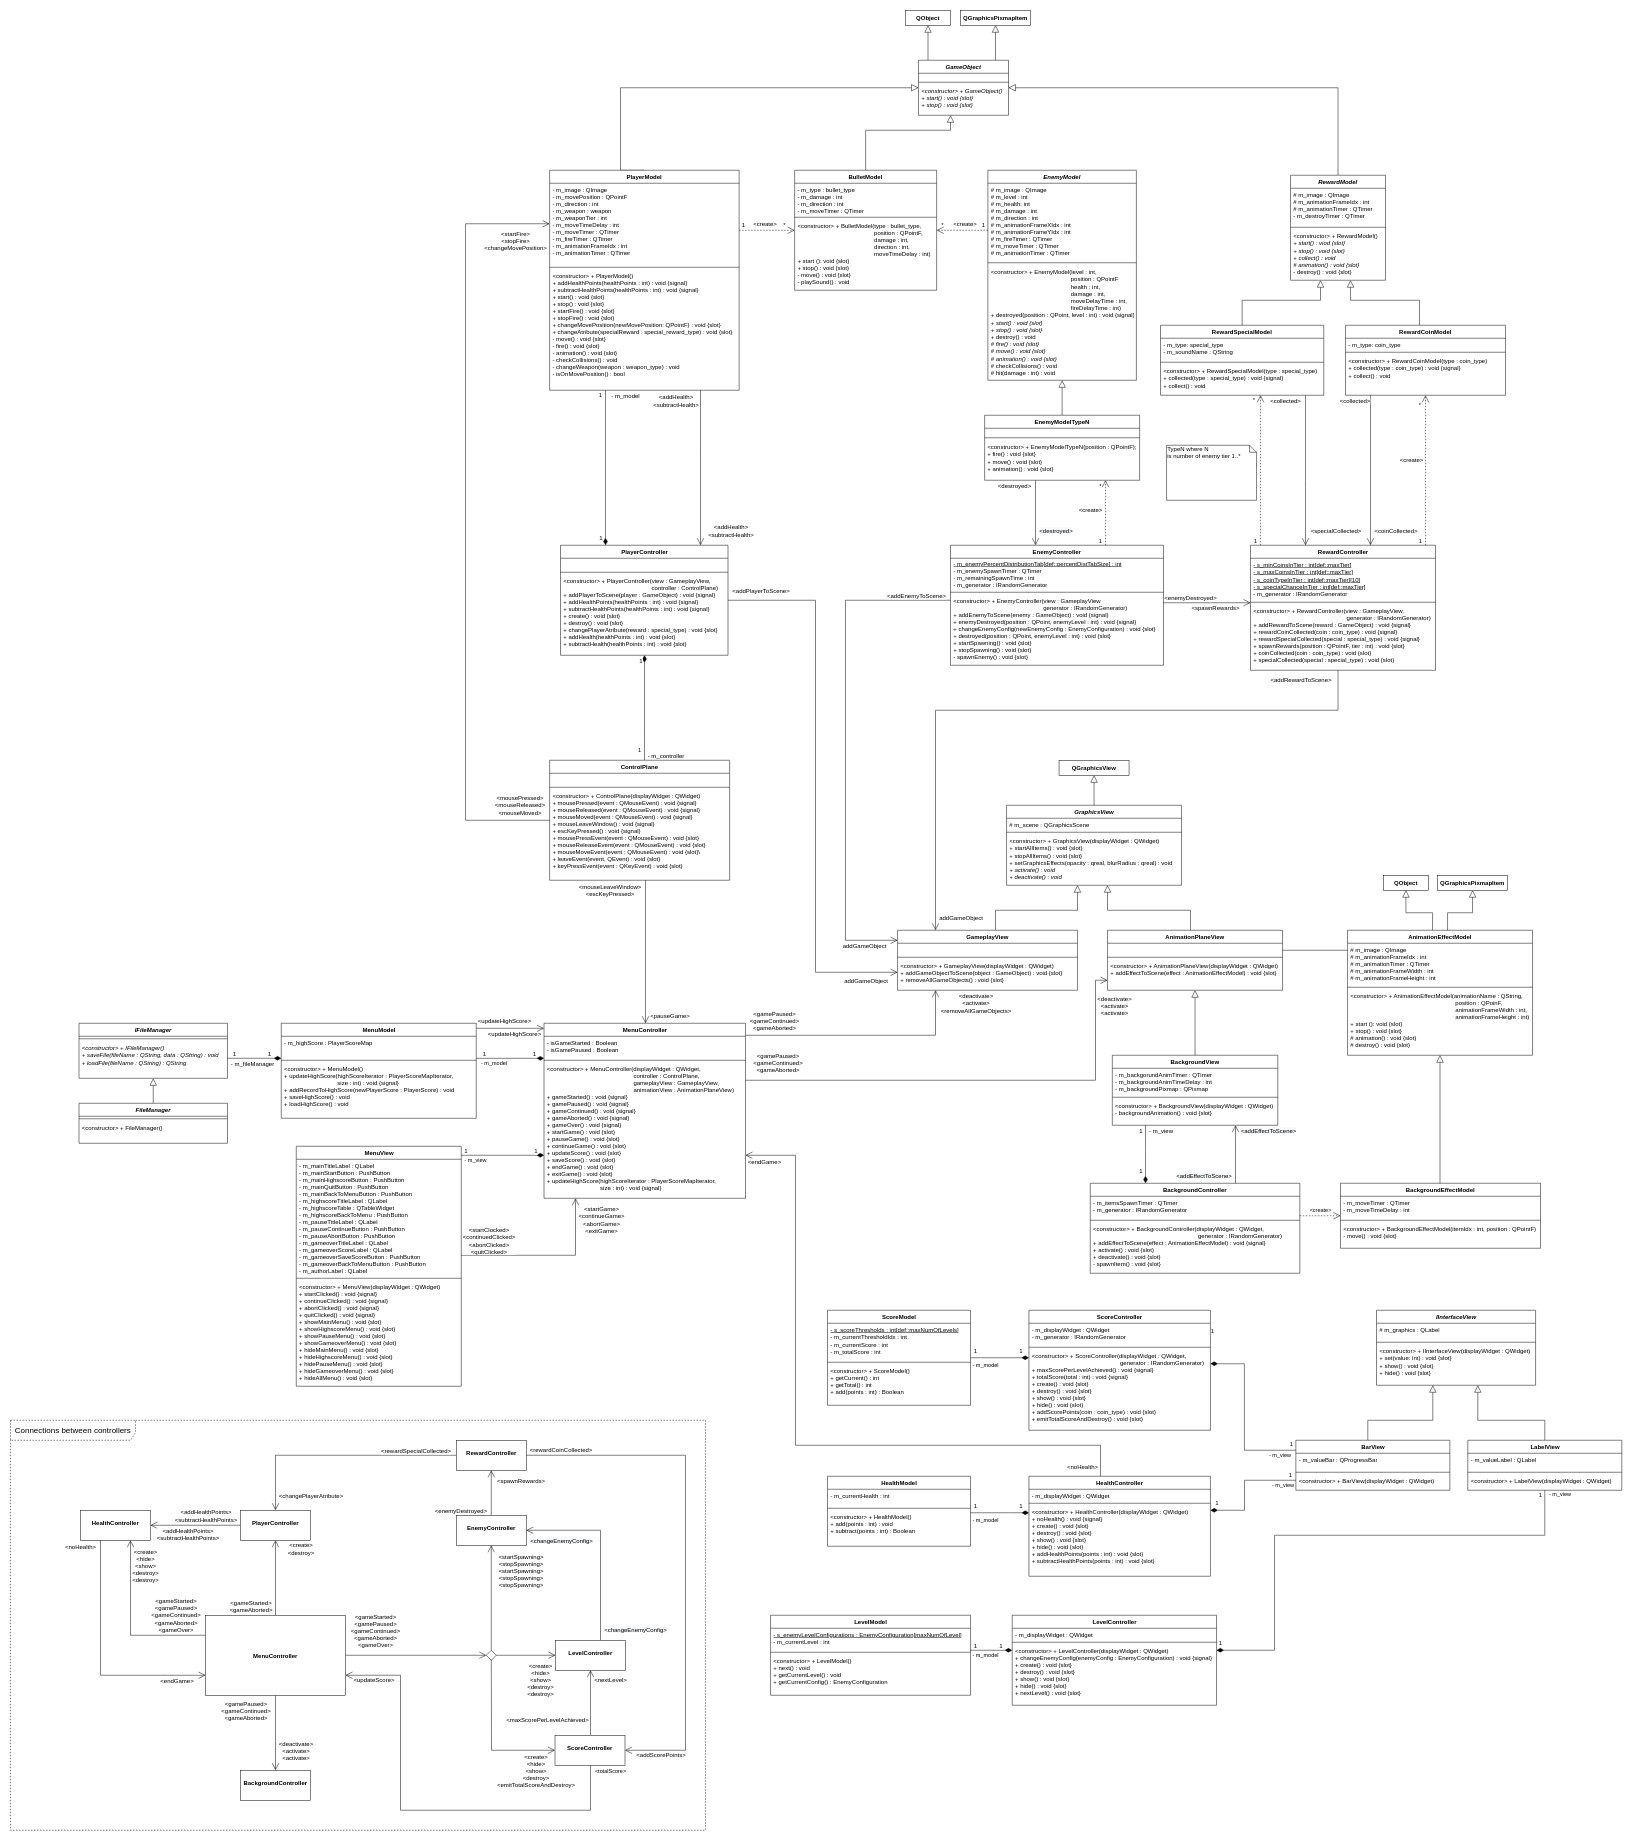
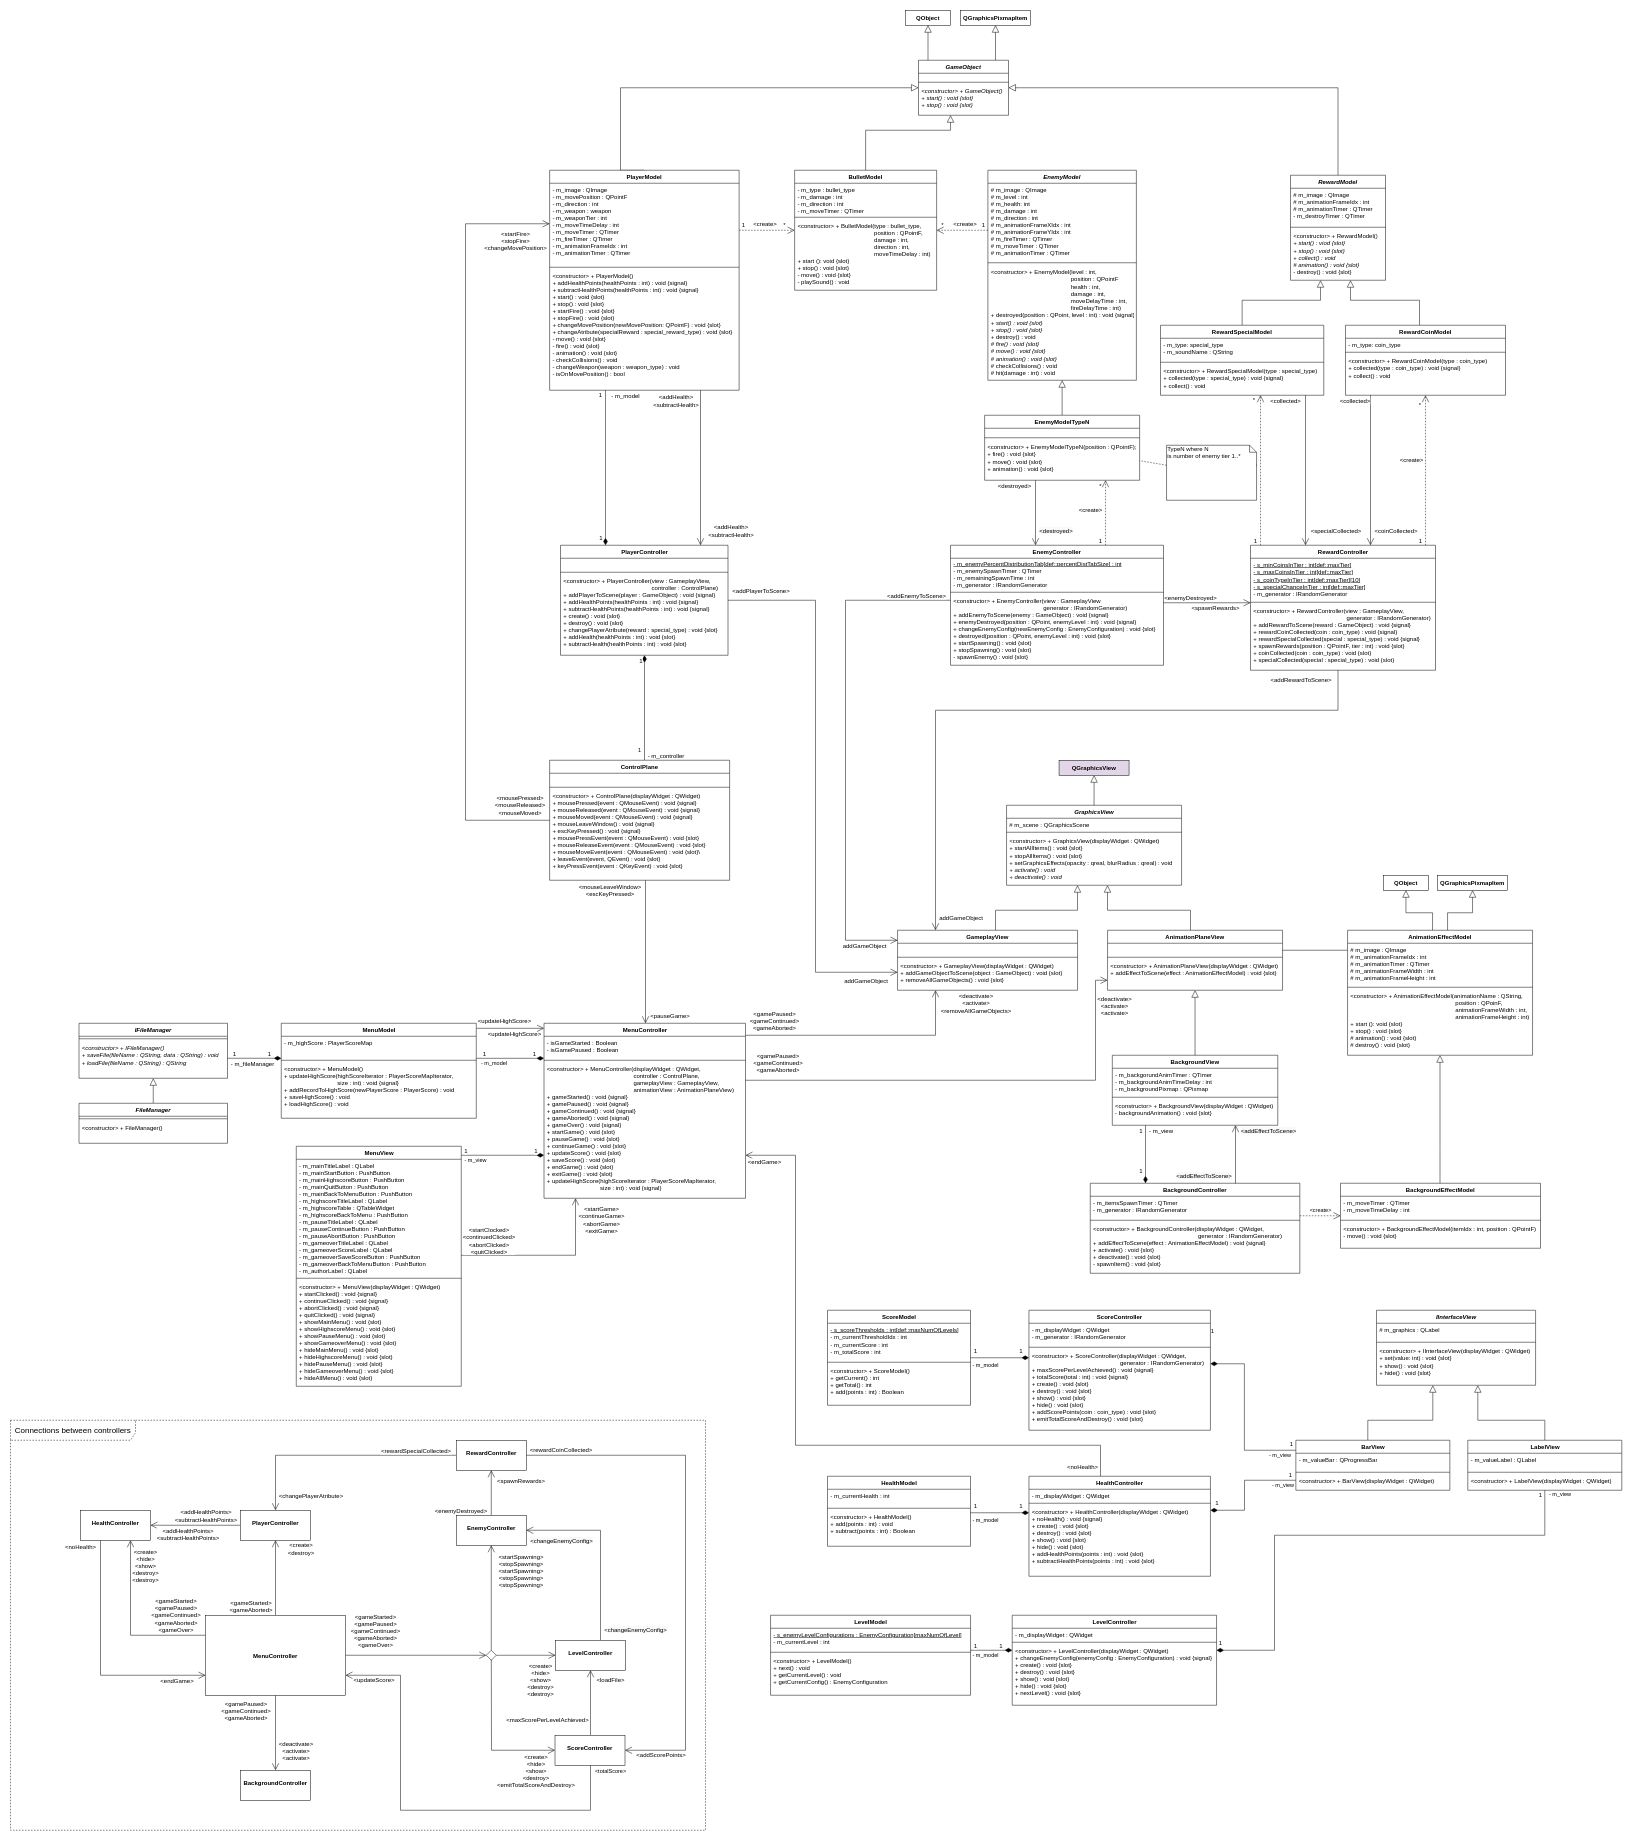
none -> (1154, 463)
(1094, 768) -> (1094, 768)
(611, 1680) -> (611, 1680)
